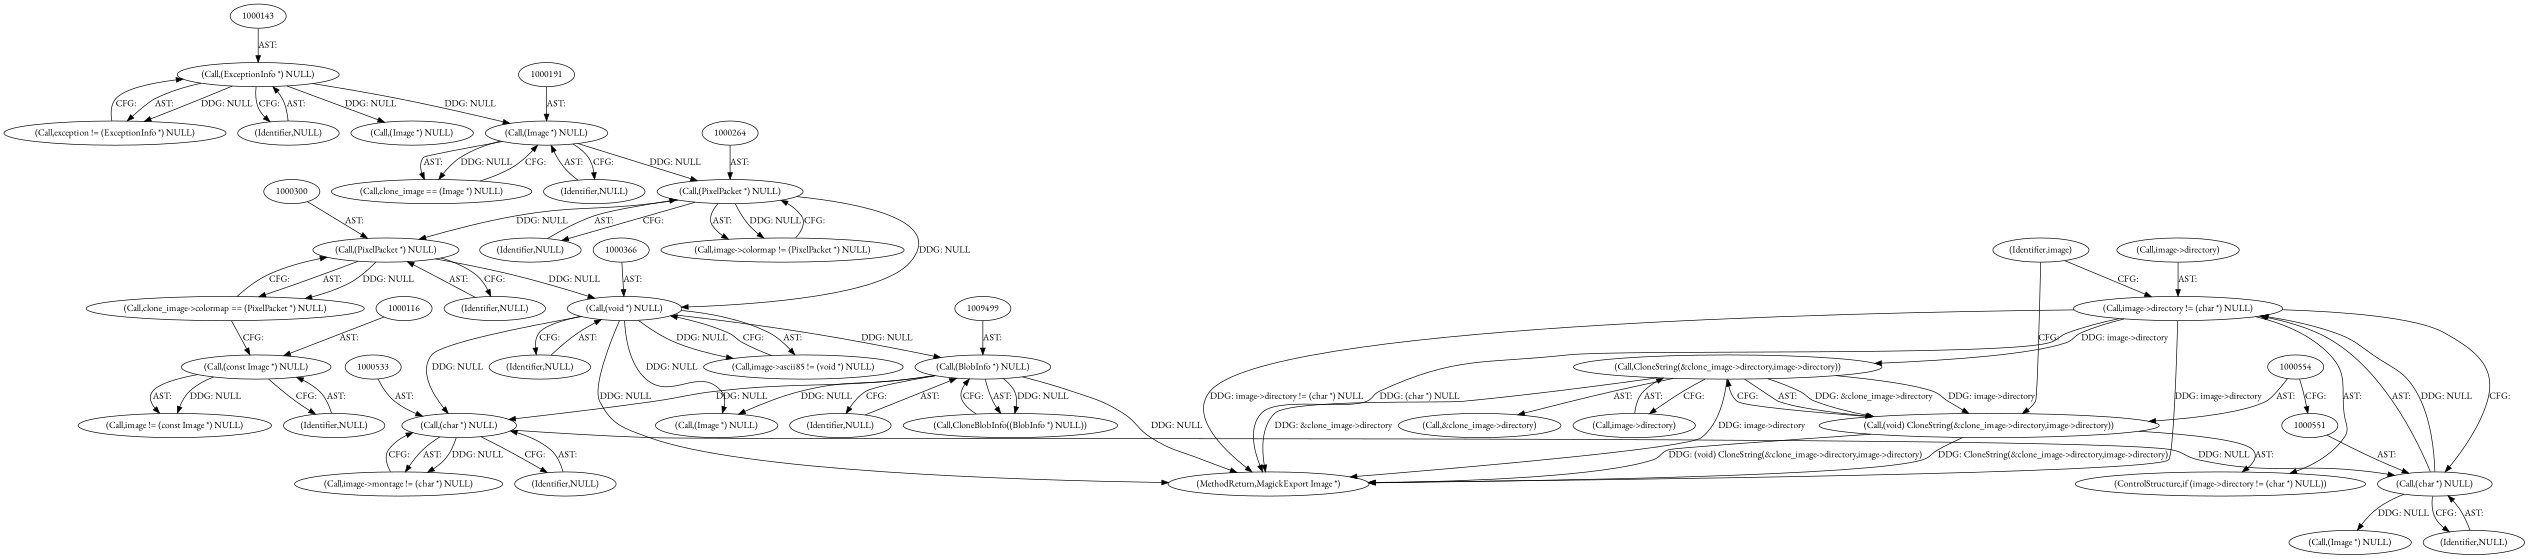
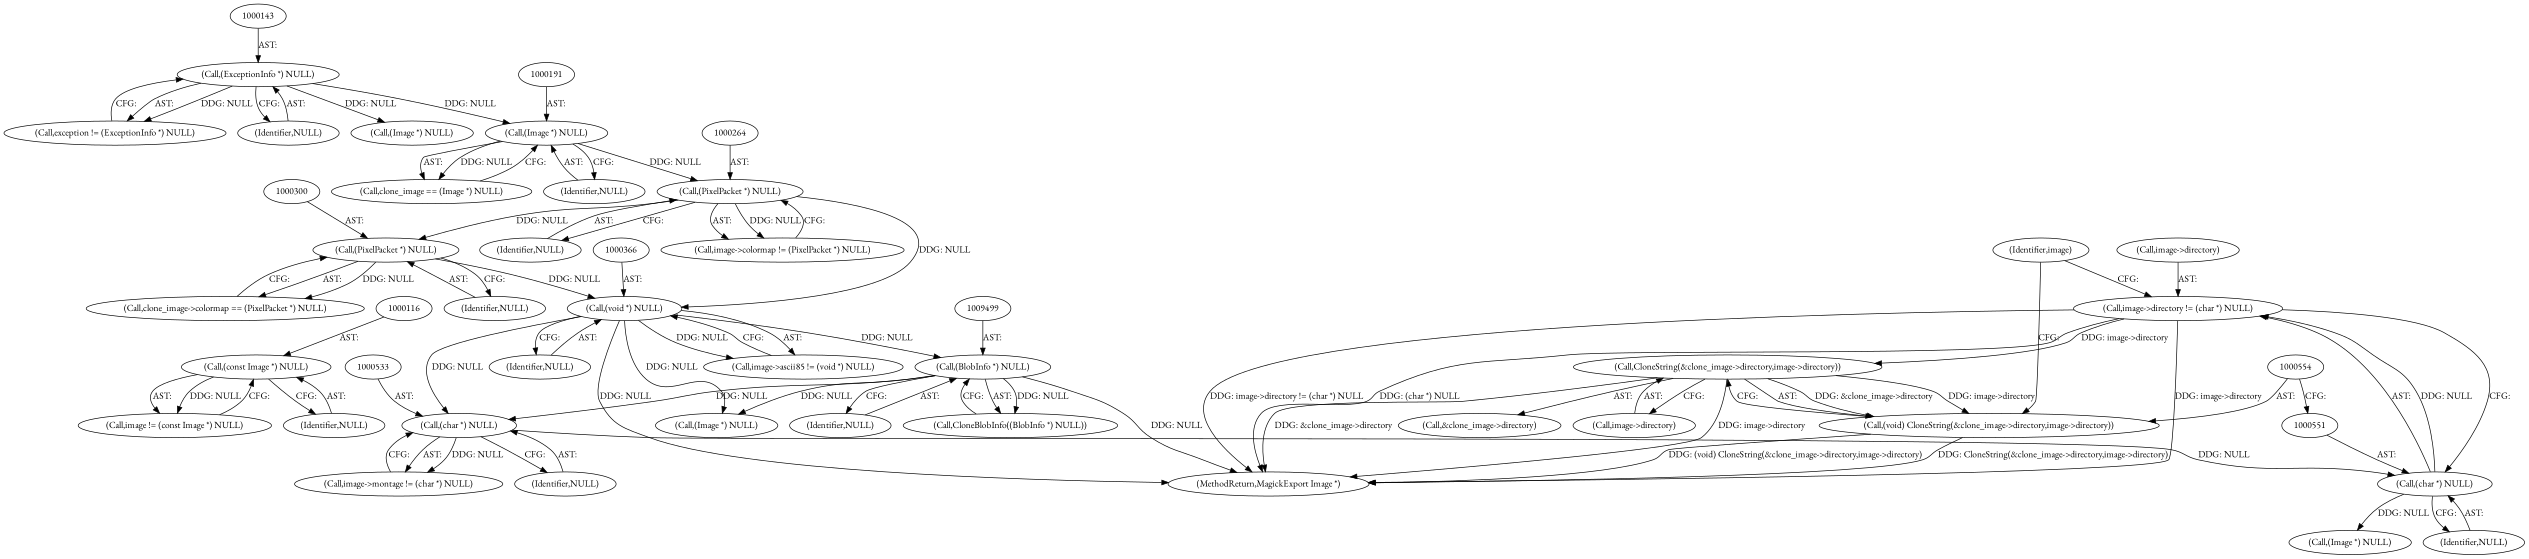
(239, 335) -> (239, 404)
(2220, 484) -> none
